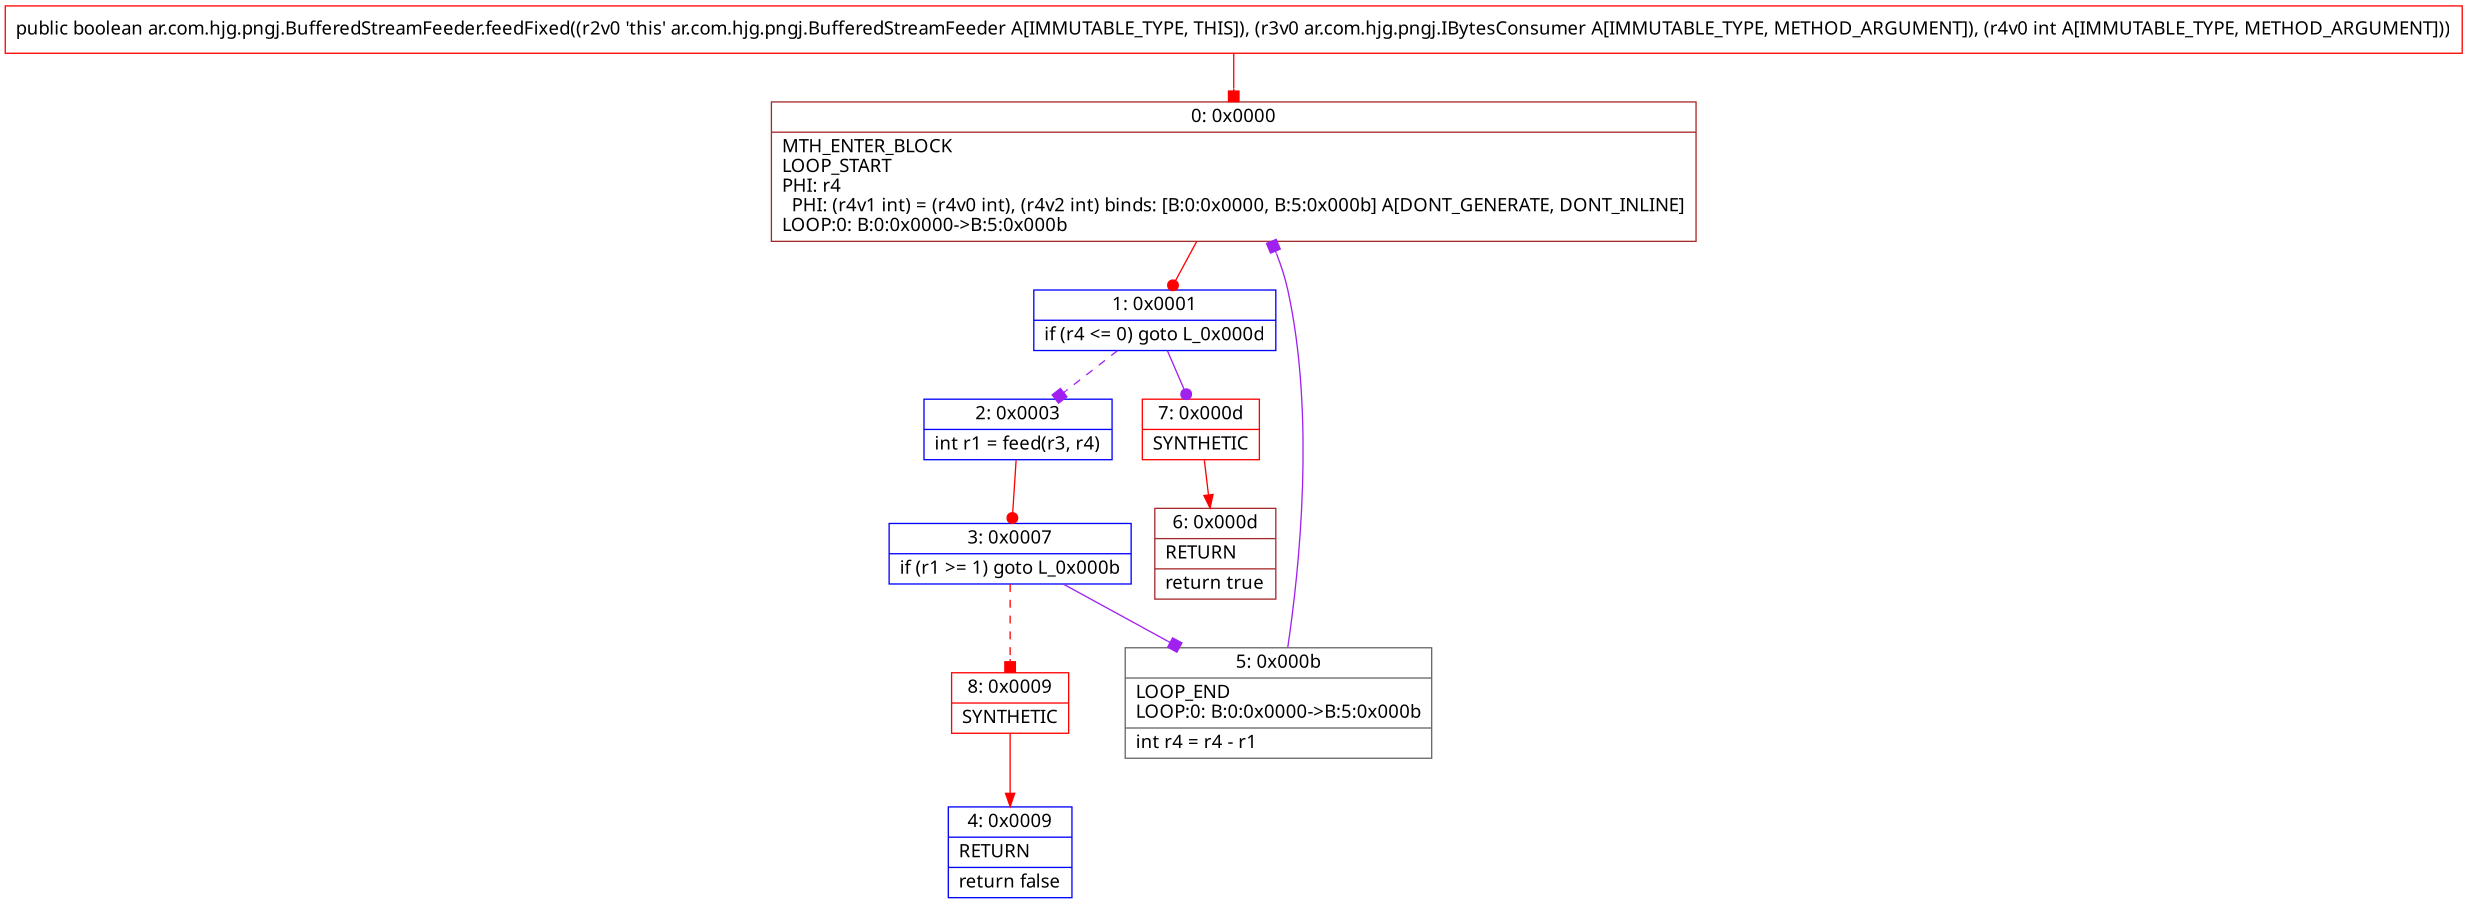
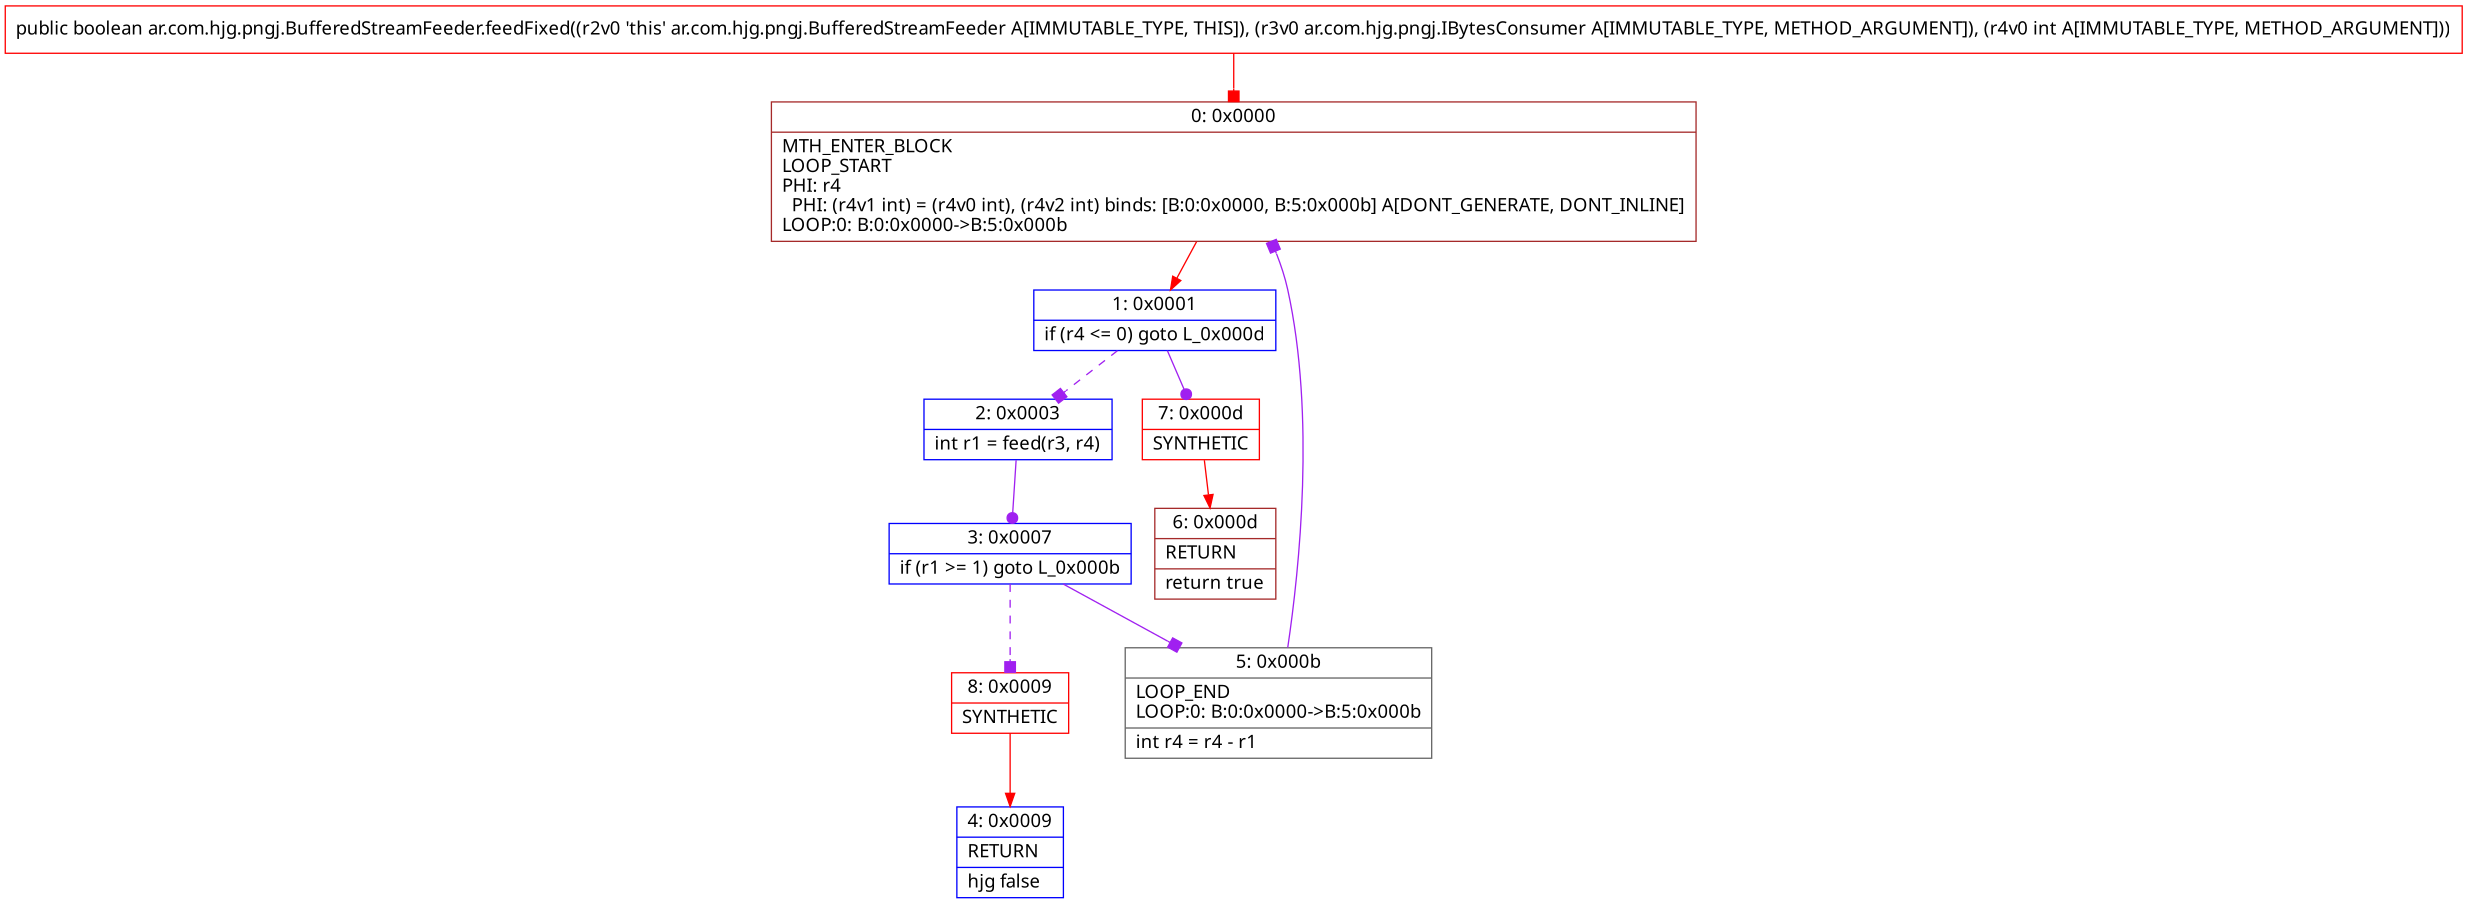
(1186, 261) -> (1187, 260)
(1014, 486) -> (1014, 486)
(1010, 621) -> (1010, 621)
(1010, 882) -> (1004, 882)
